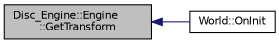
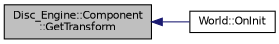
(78, 22) -> (78, 22)
